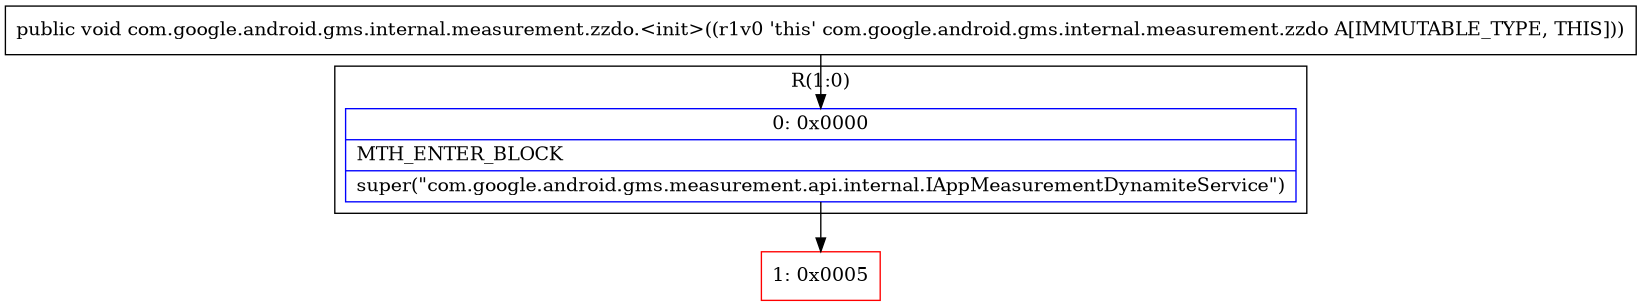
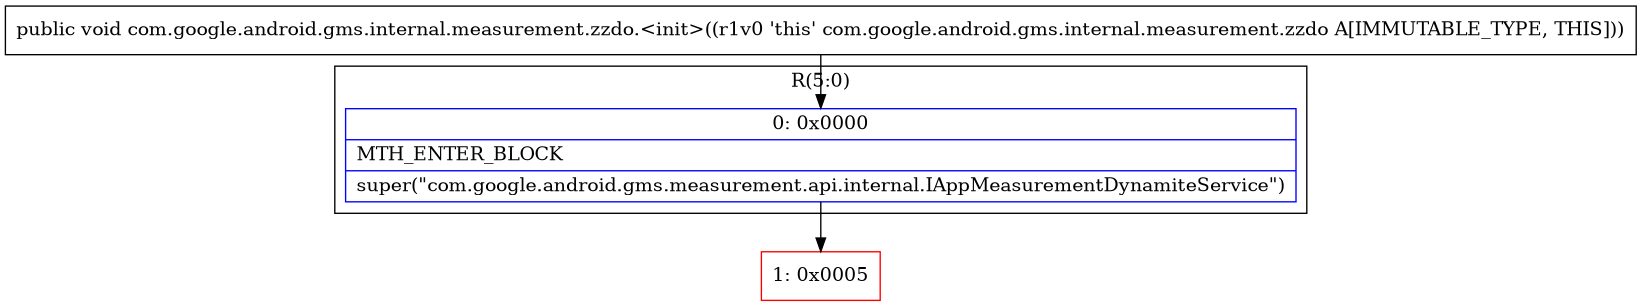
(821, 82) -> (821, 82)
